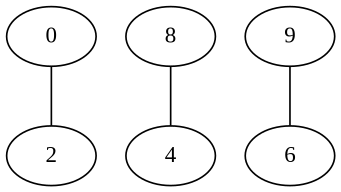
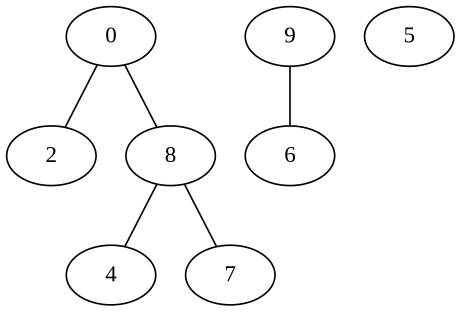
none -> (409, 36)
none -> (141, 96)
none -> (230, 275)
